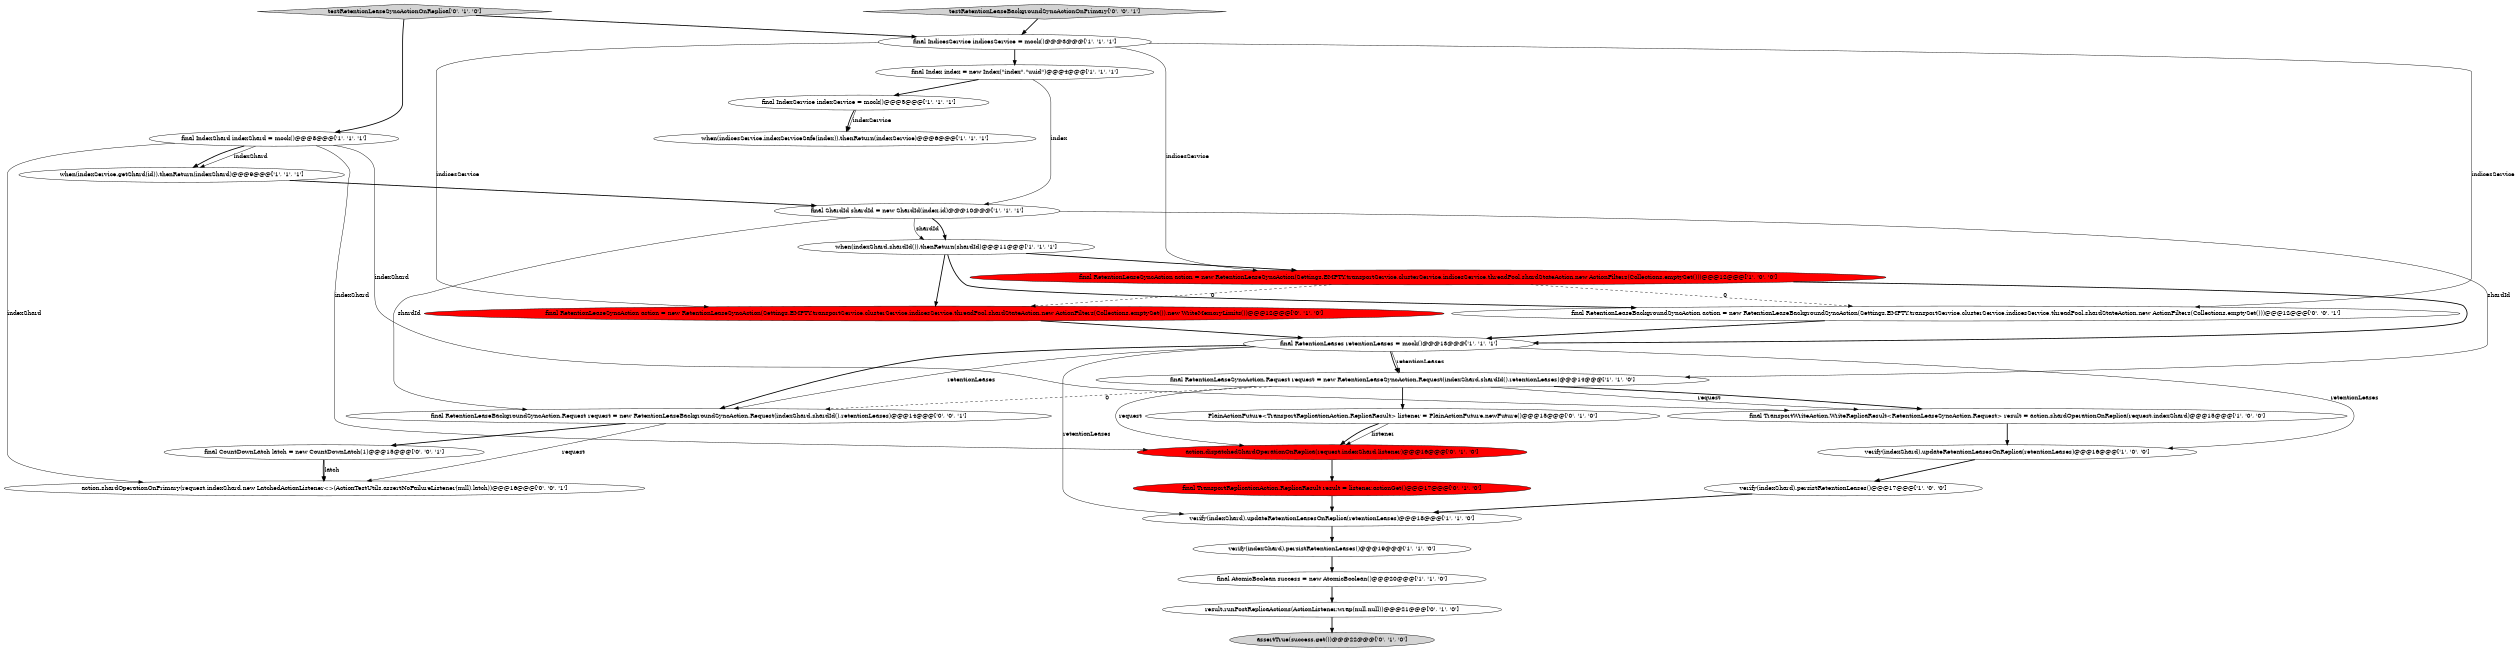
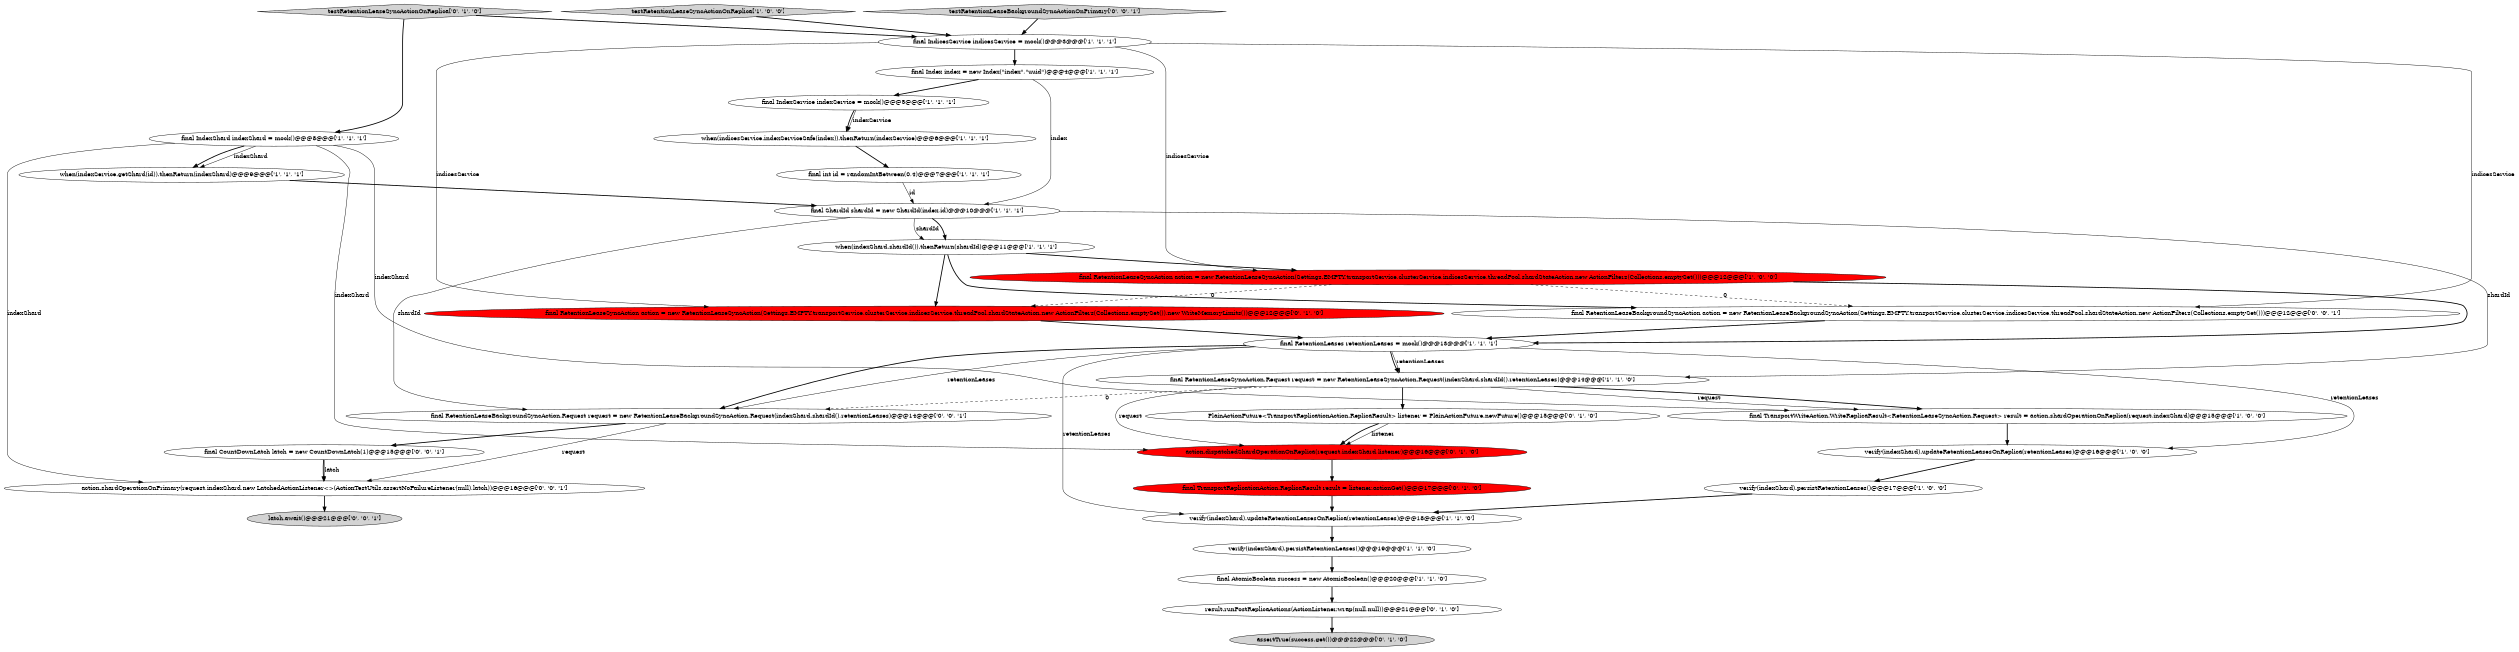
none -> (708, 12)
none -> (899, 175)
none -> (325, 519)
